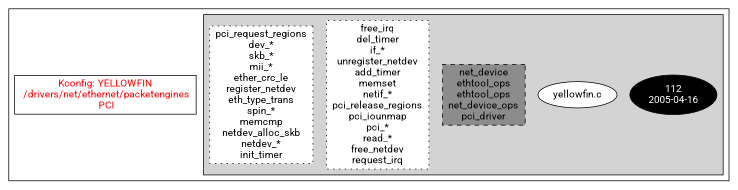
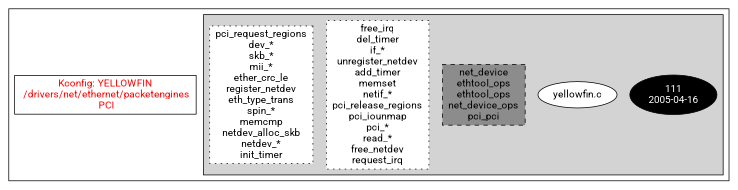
(484, 95) -> (484, 95)
(673, 95) -> (673, 95)
